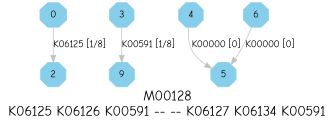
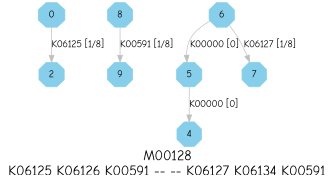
(122, 15) -> (120, 15)
(191, 49) -> (189, 101)
none -> (254, 75)
